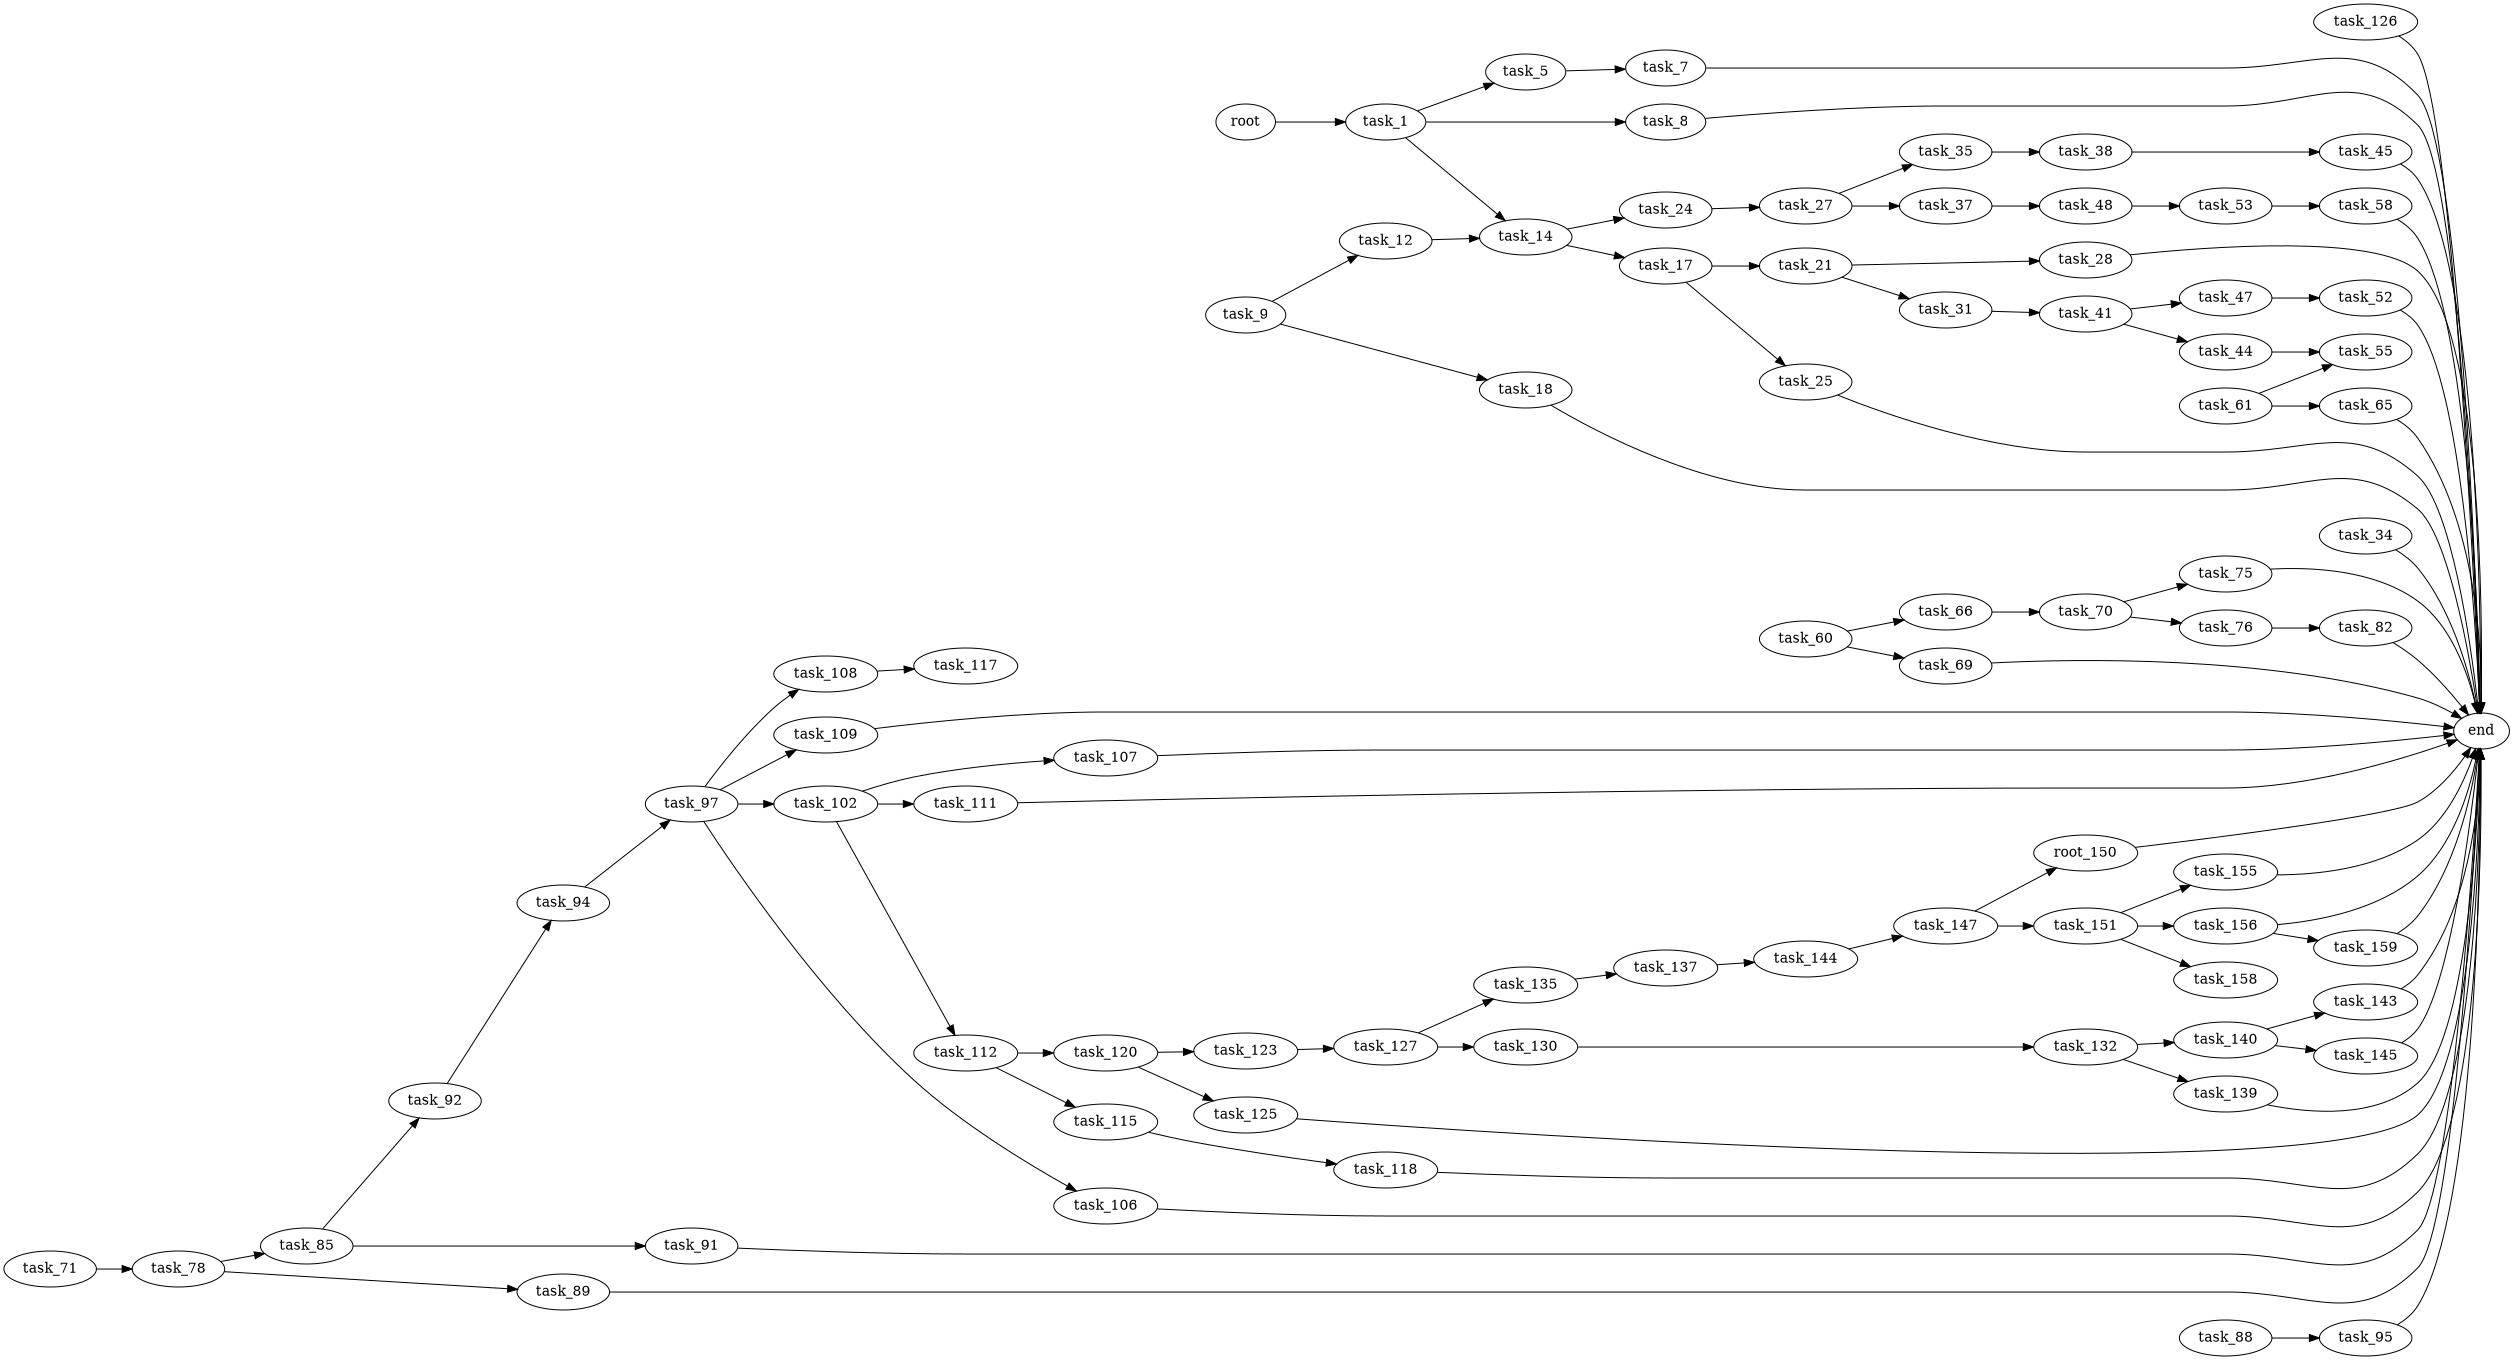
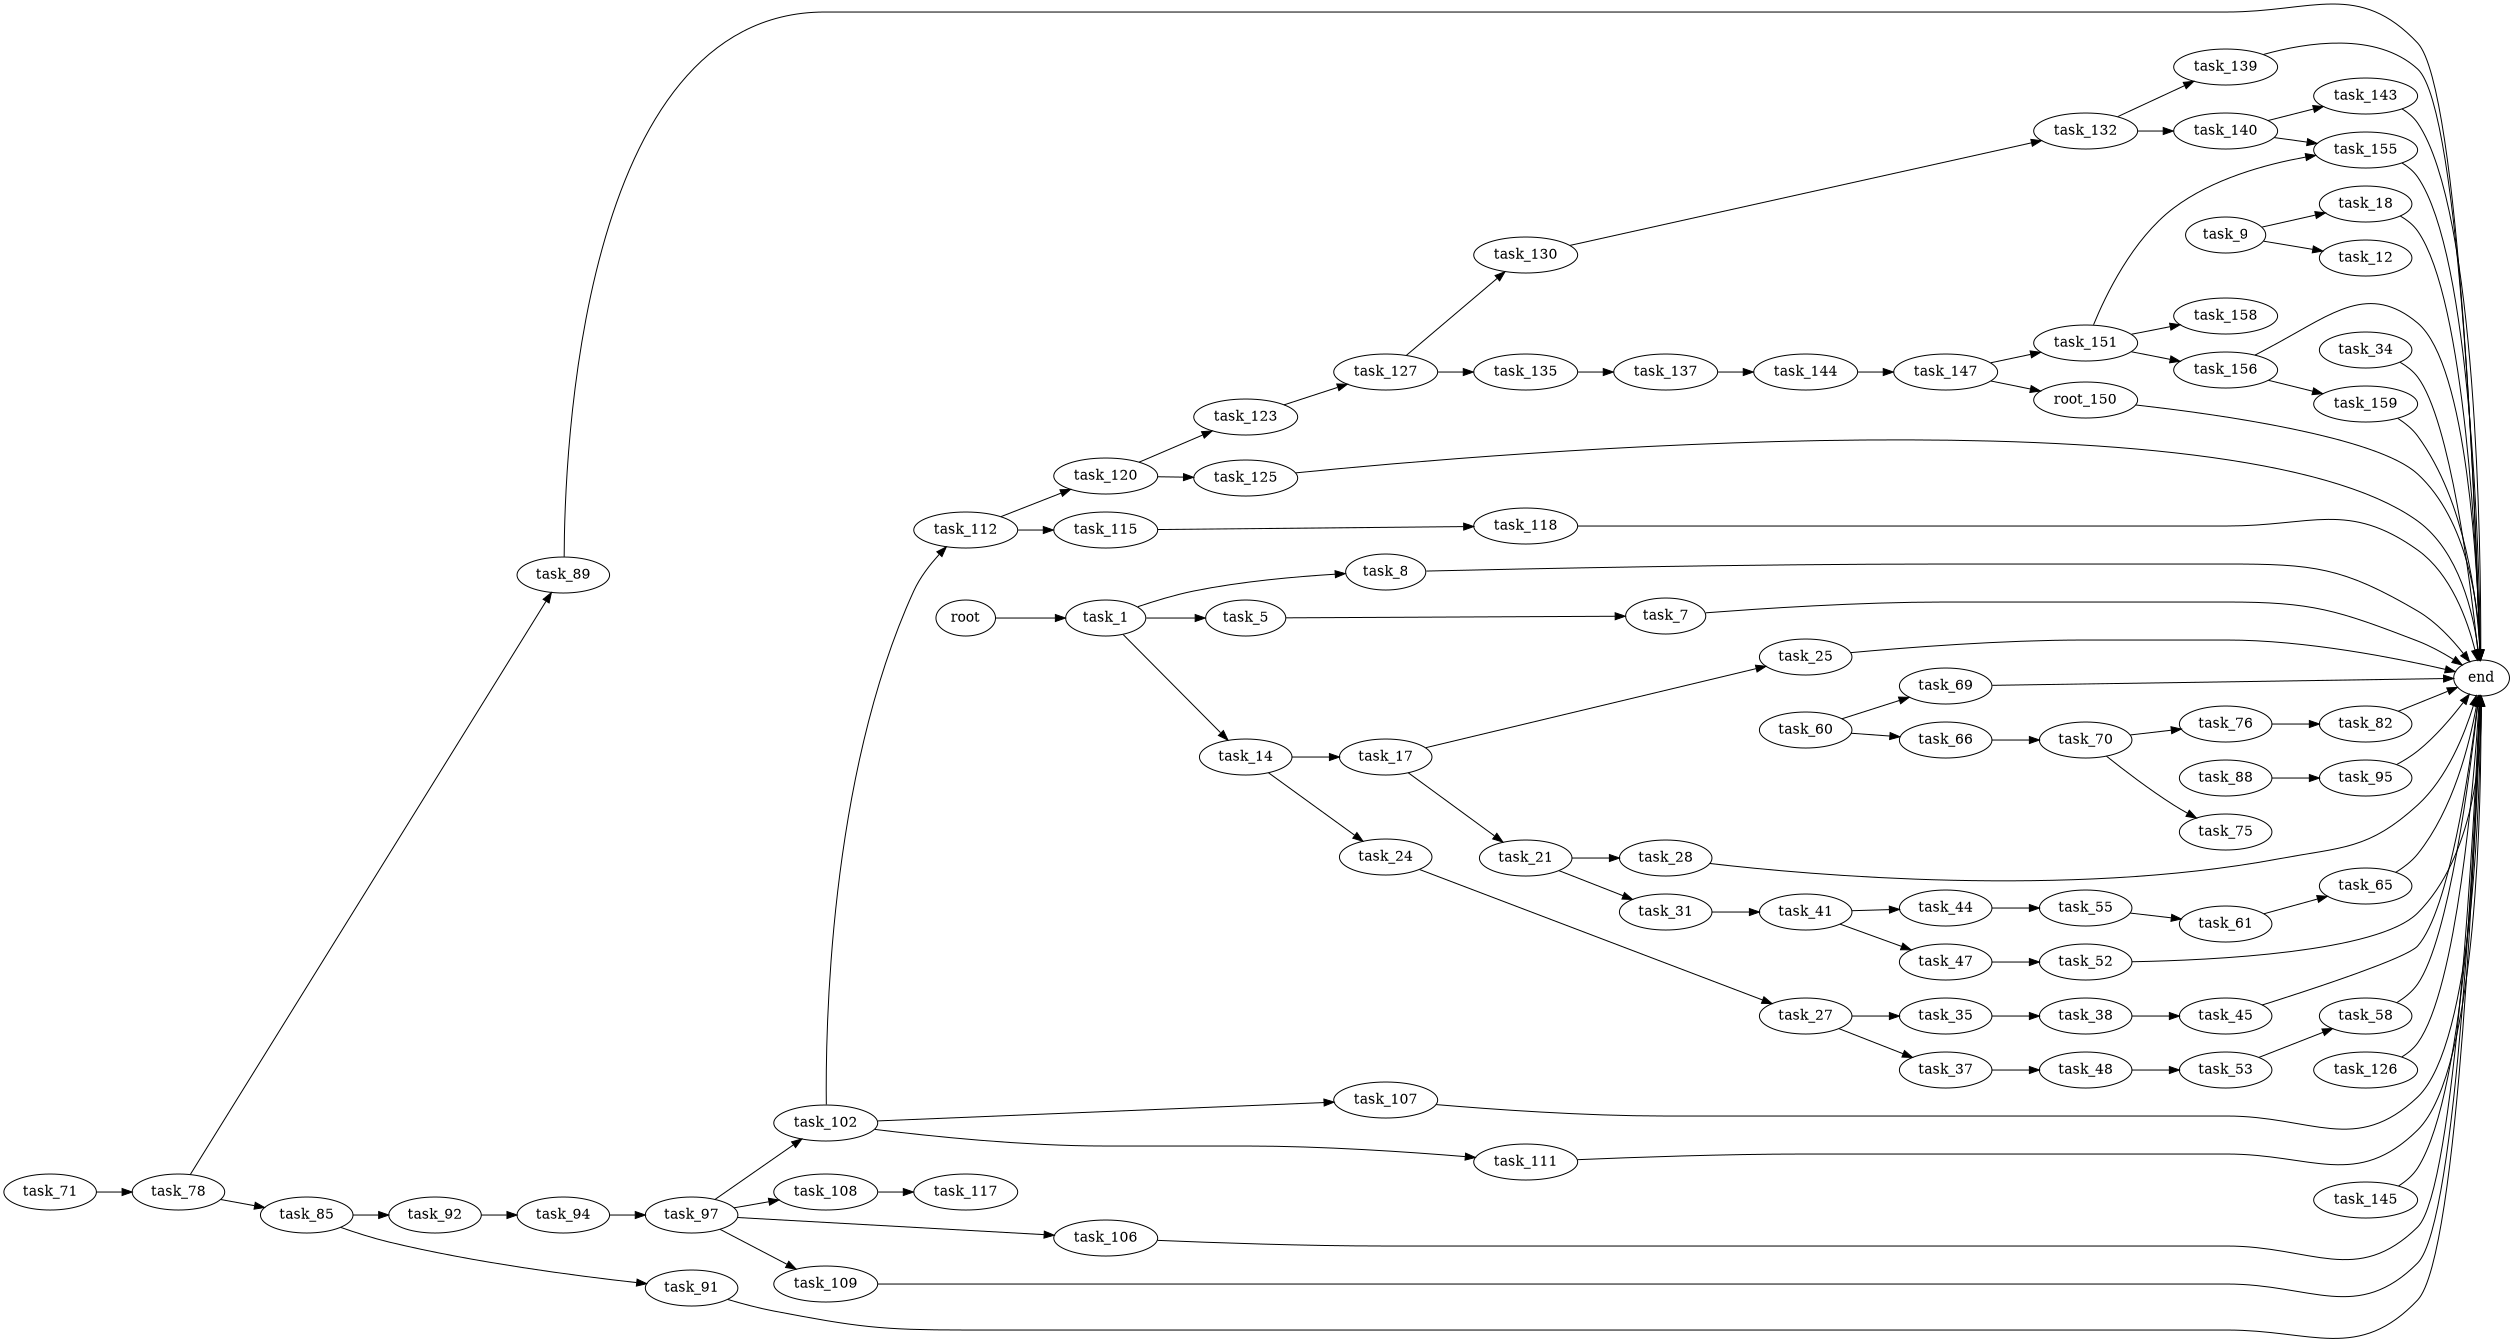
(1451, 239) -> none
(2291, 381) -> (2151, 915)
(2403, 592) -> none
(2291, 1047) -> (2291, 140)
